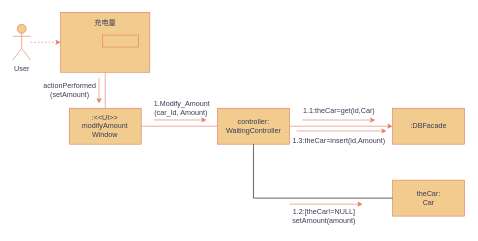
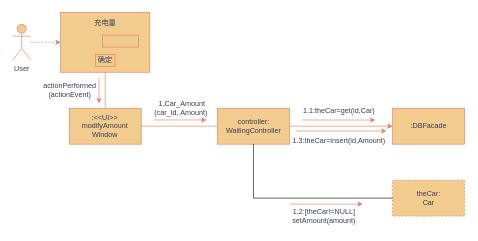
none -> (105, 60)
(70, 90) -> (70, 90)
(182, 108) -> (182, 108)
(428, 198) -> (428, 198)
